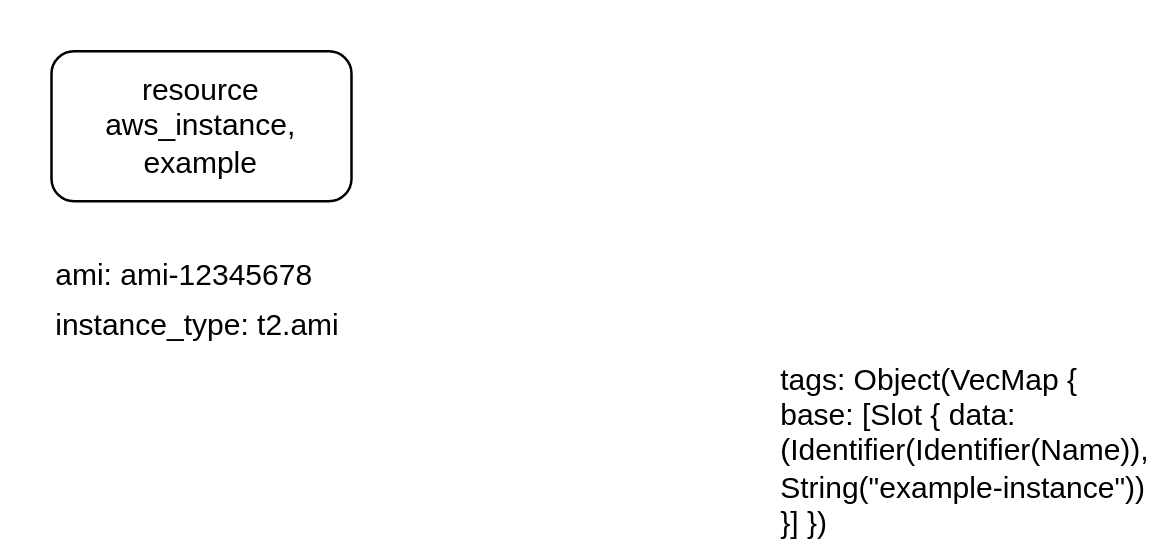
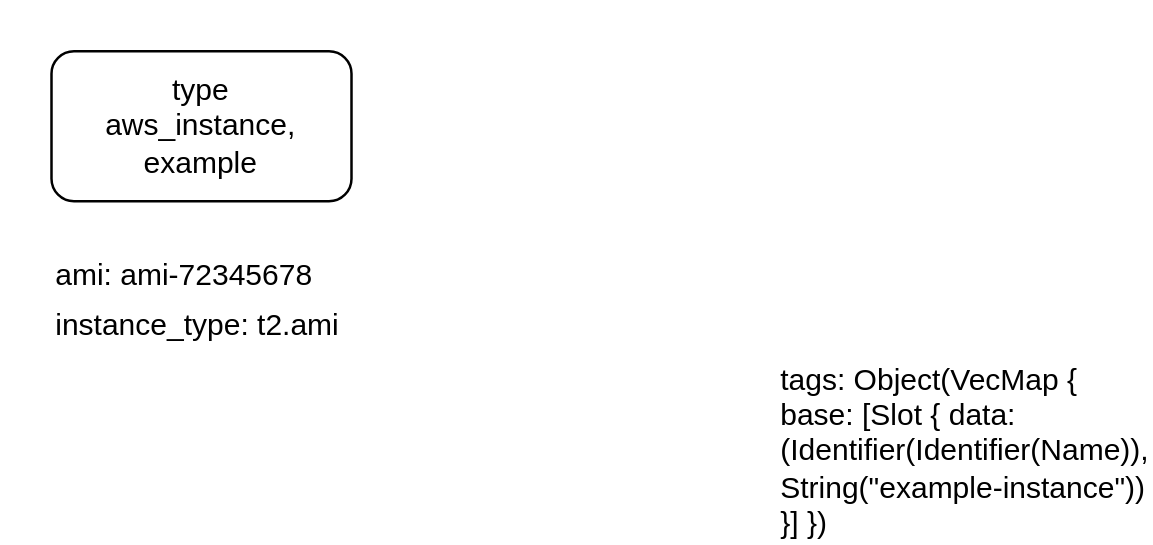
(201, 126) -> (201, 126)
(183, 276) -> (183, 276)
